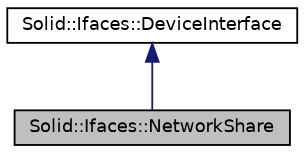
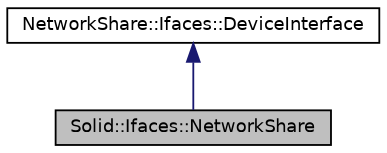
(152, 26) -> (193, 26)
